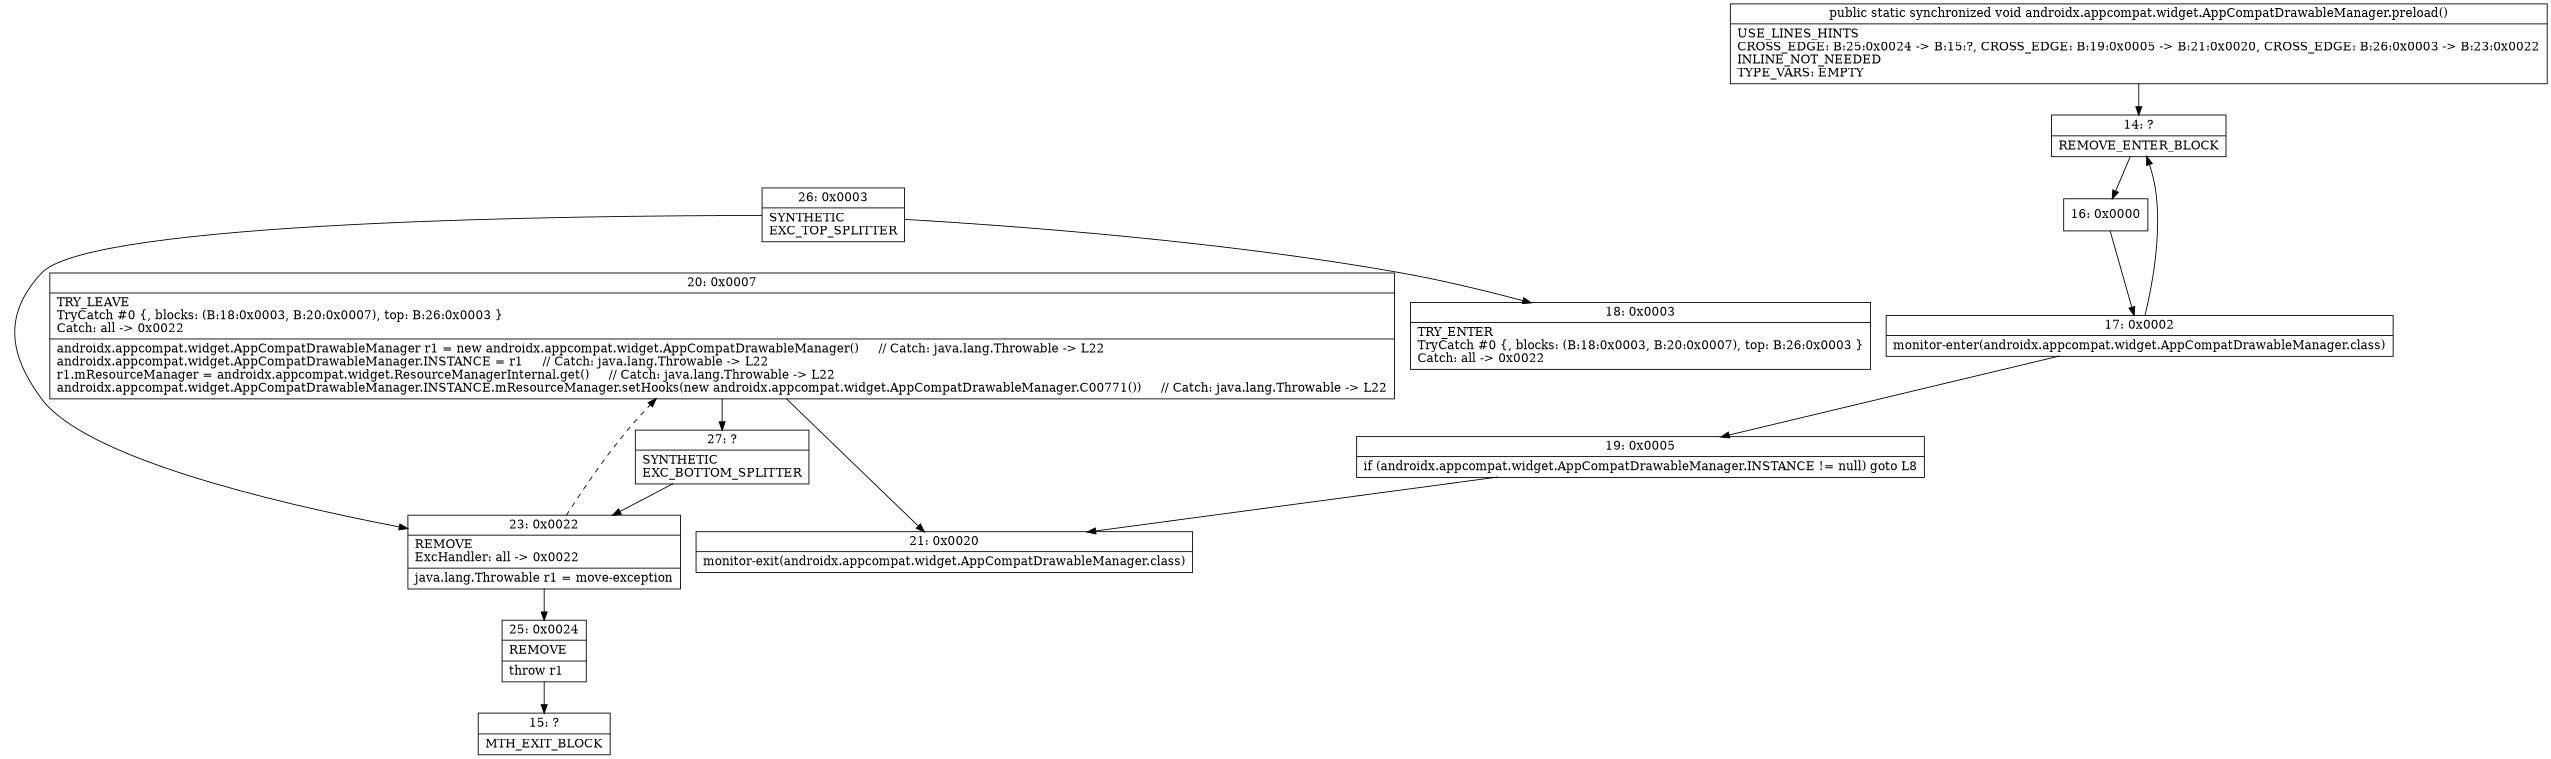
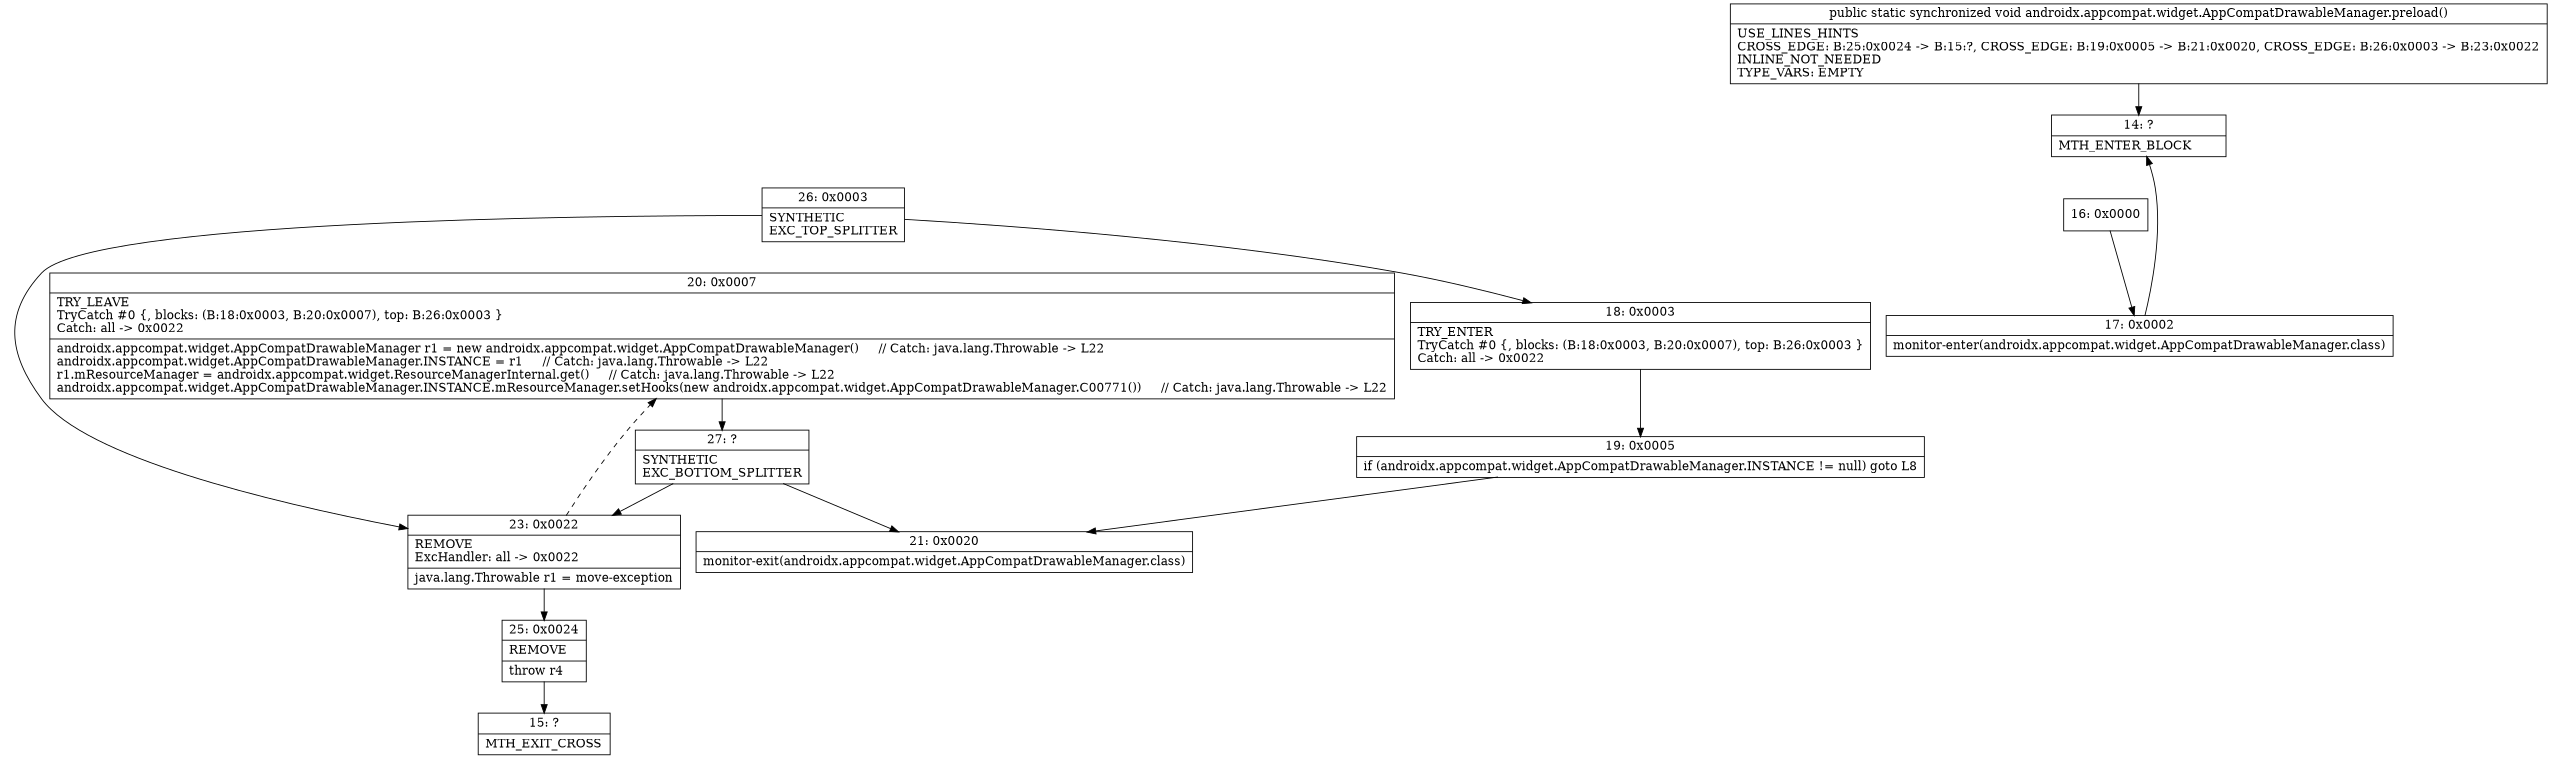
(2139, 146) -> (2125, 146)
(2123, 174) -> none
(1895, 395) -> (1641, 399)
(852, 462) -> (837, 506)
(536, 671) -> (536, 671)
(544, 744) -> (544, 744)
